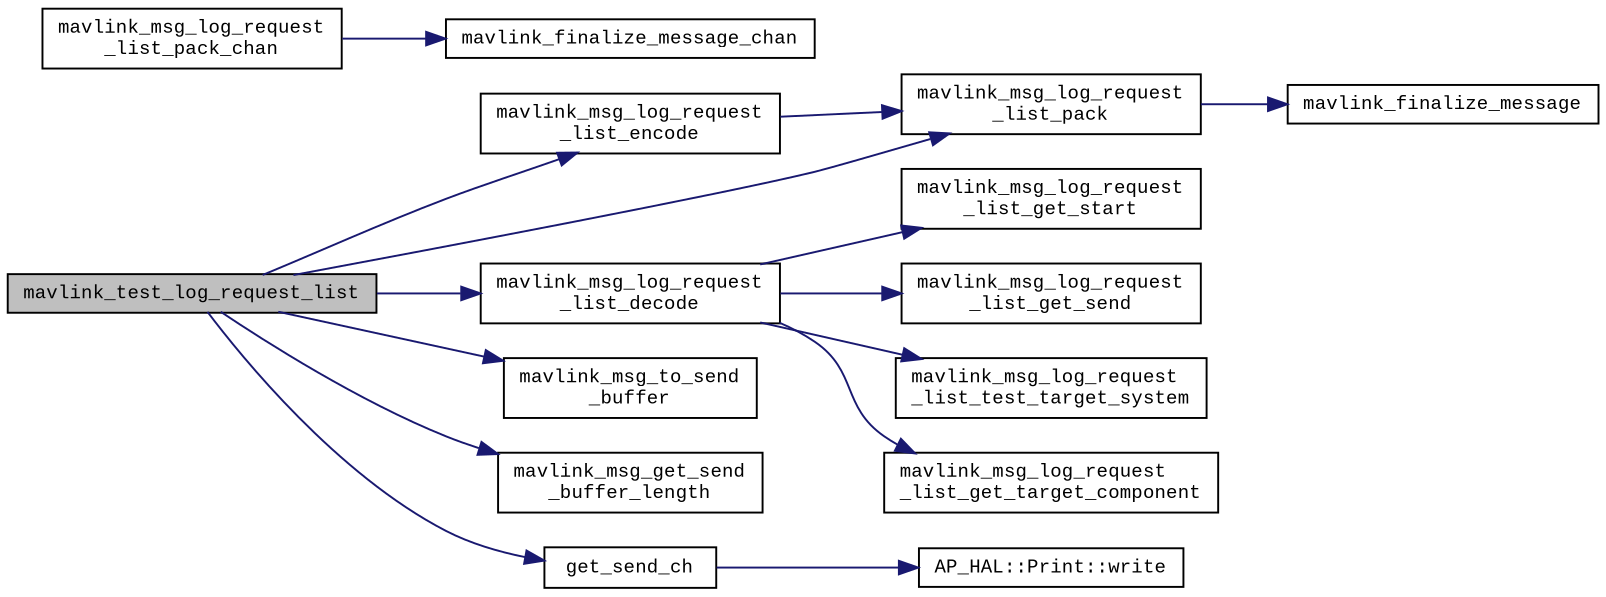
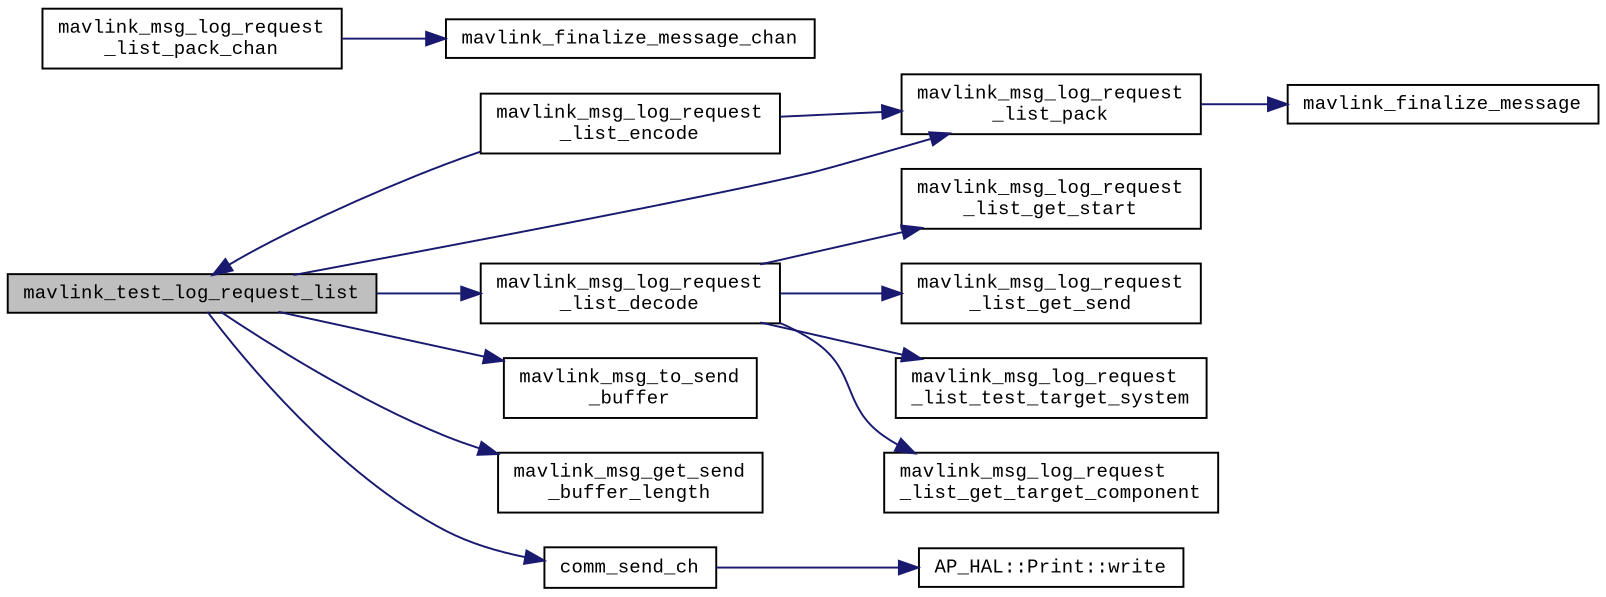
(410, 213) -> (352, 203)
(630, 568) -> (630, 568)
